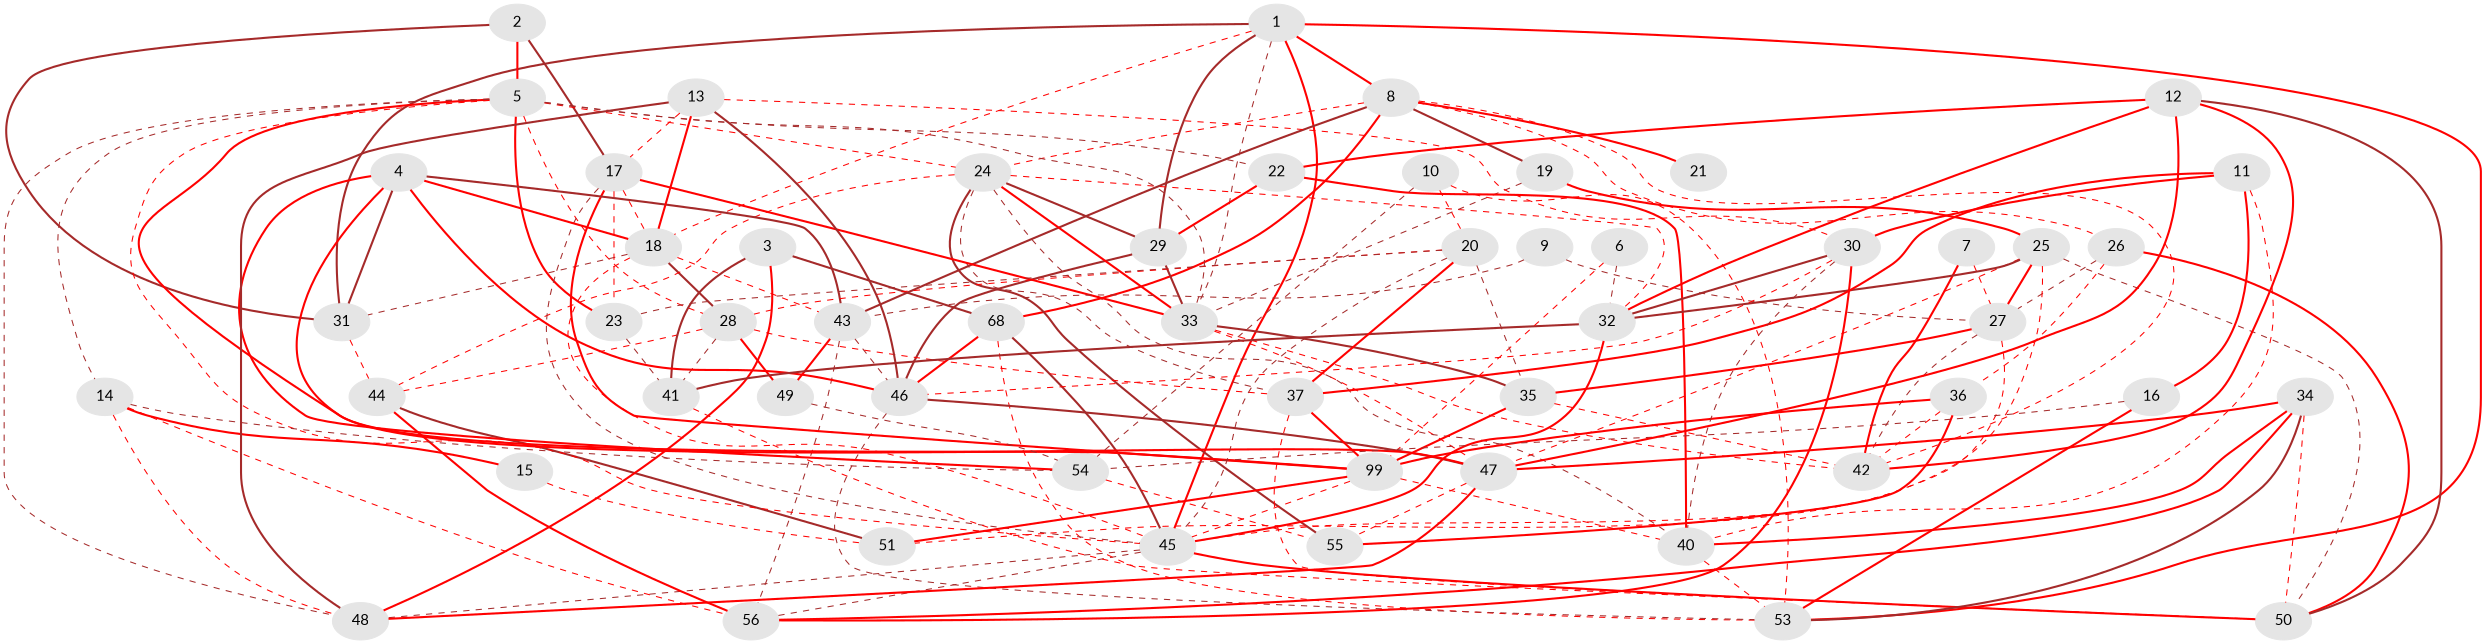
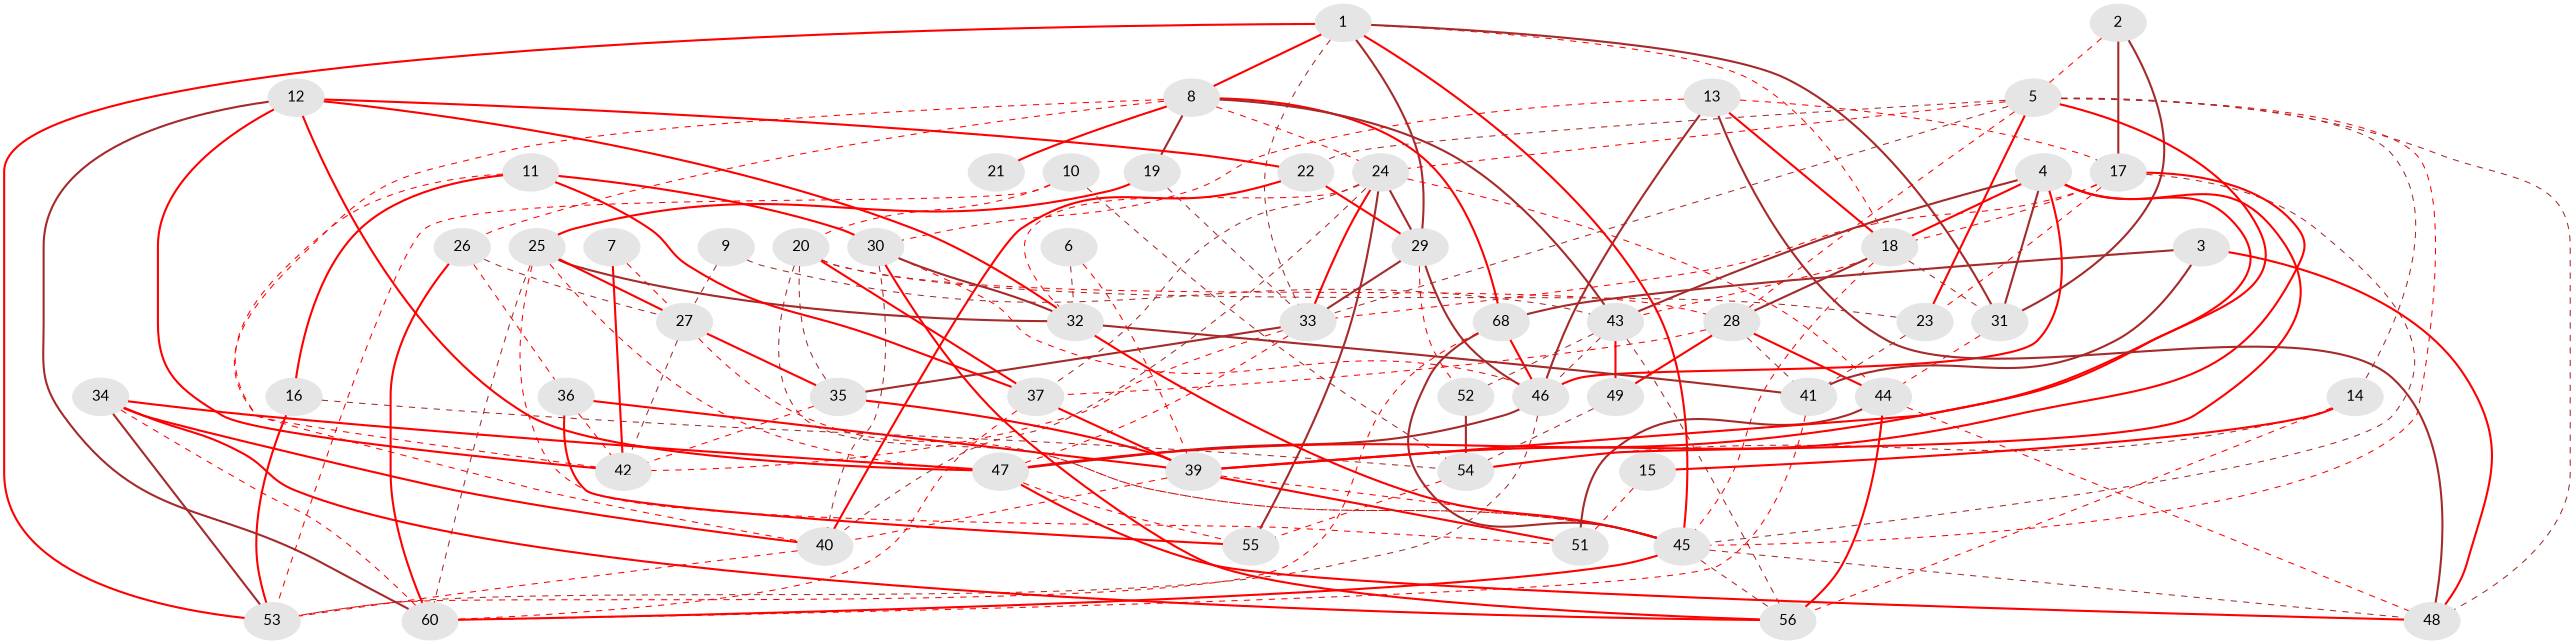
(517, 60) -> (2076, 60)
(902, 246) -> (1720, 268)
(561, 360) -> (1808, 359)
none -> (1466, 397)
(1374, 472) -> (1194, 472)
(201, 541) -> (2145, 504)
(2283, 621) -> (430, 621)
